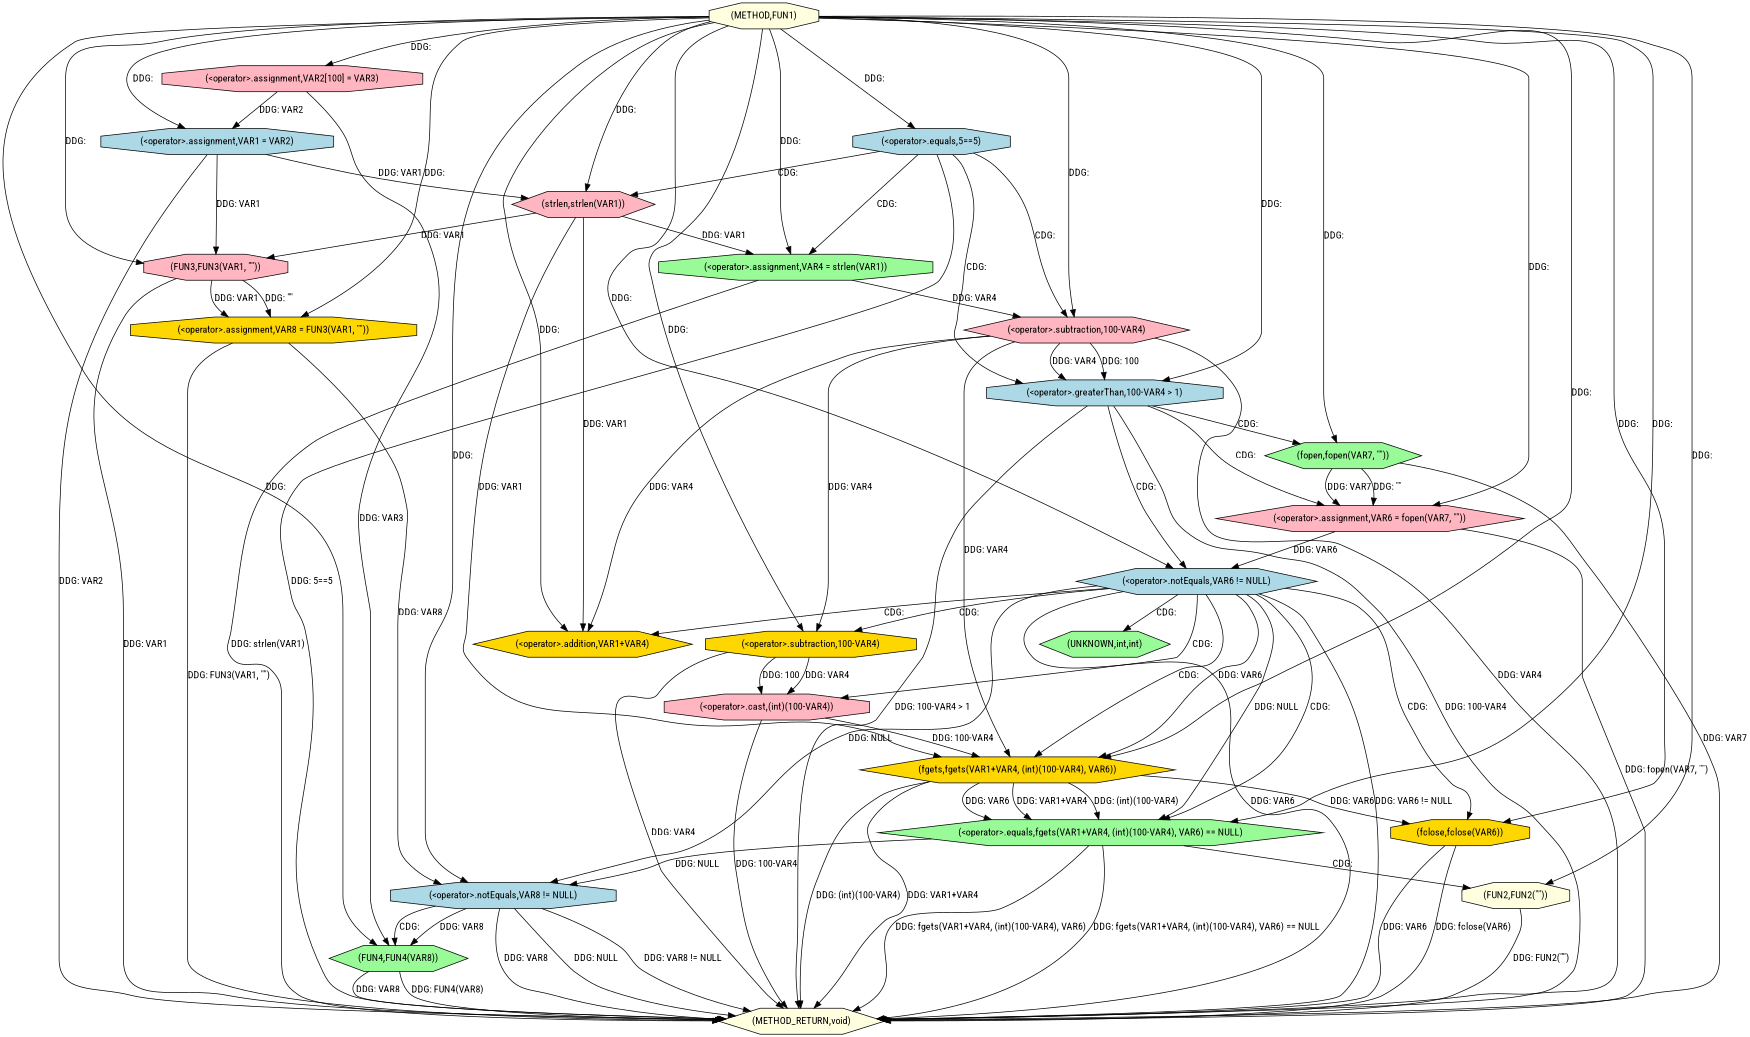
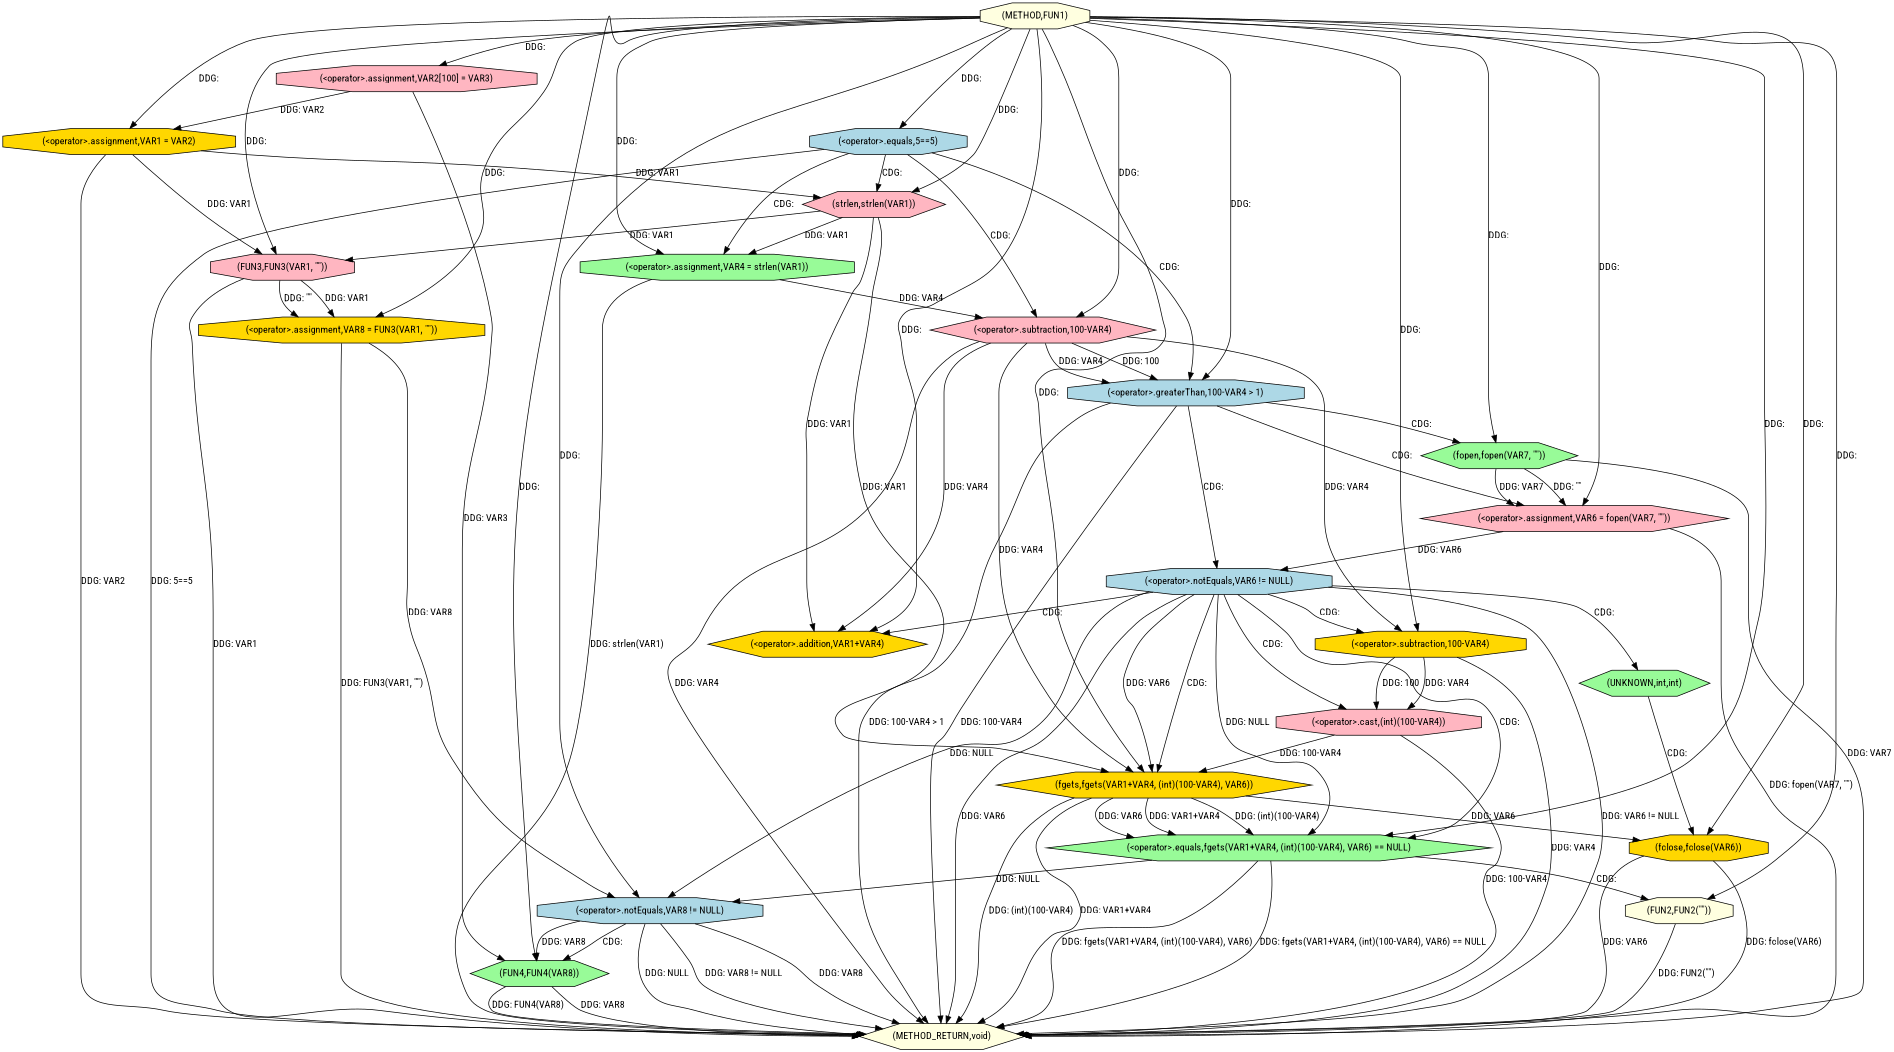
(217, 142) -> (119, 142)
(723, 380) -> none
(1197, 581) -> (1219, 581)
(1393, 680) -> (1669, 762)
